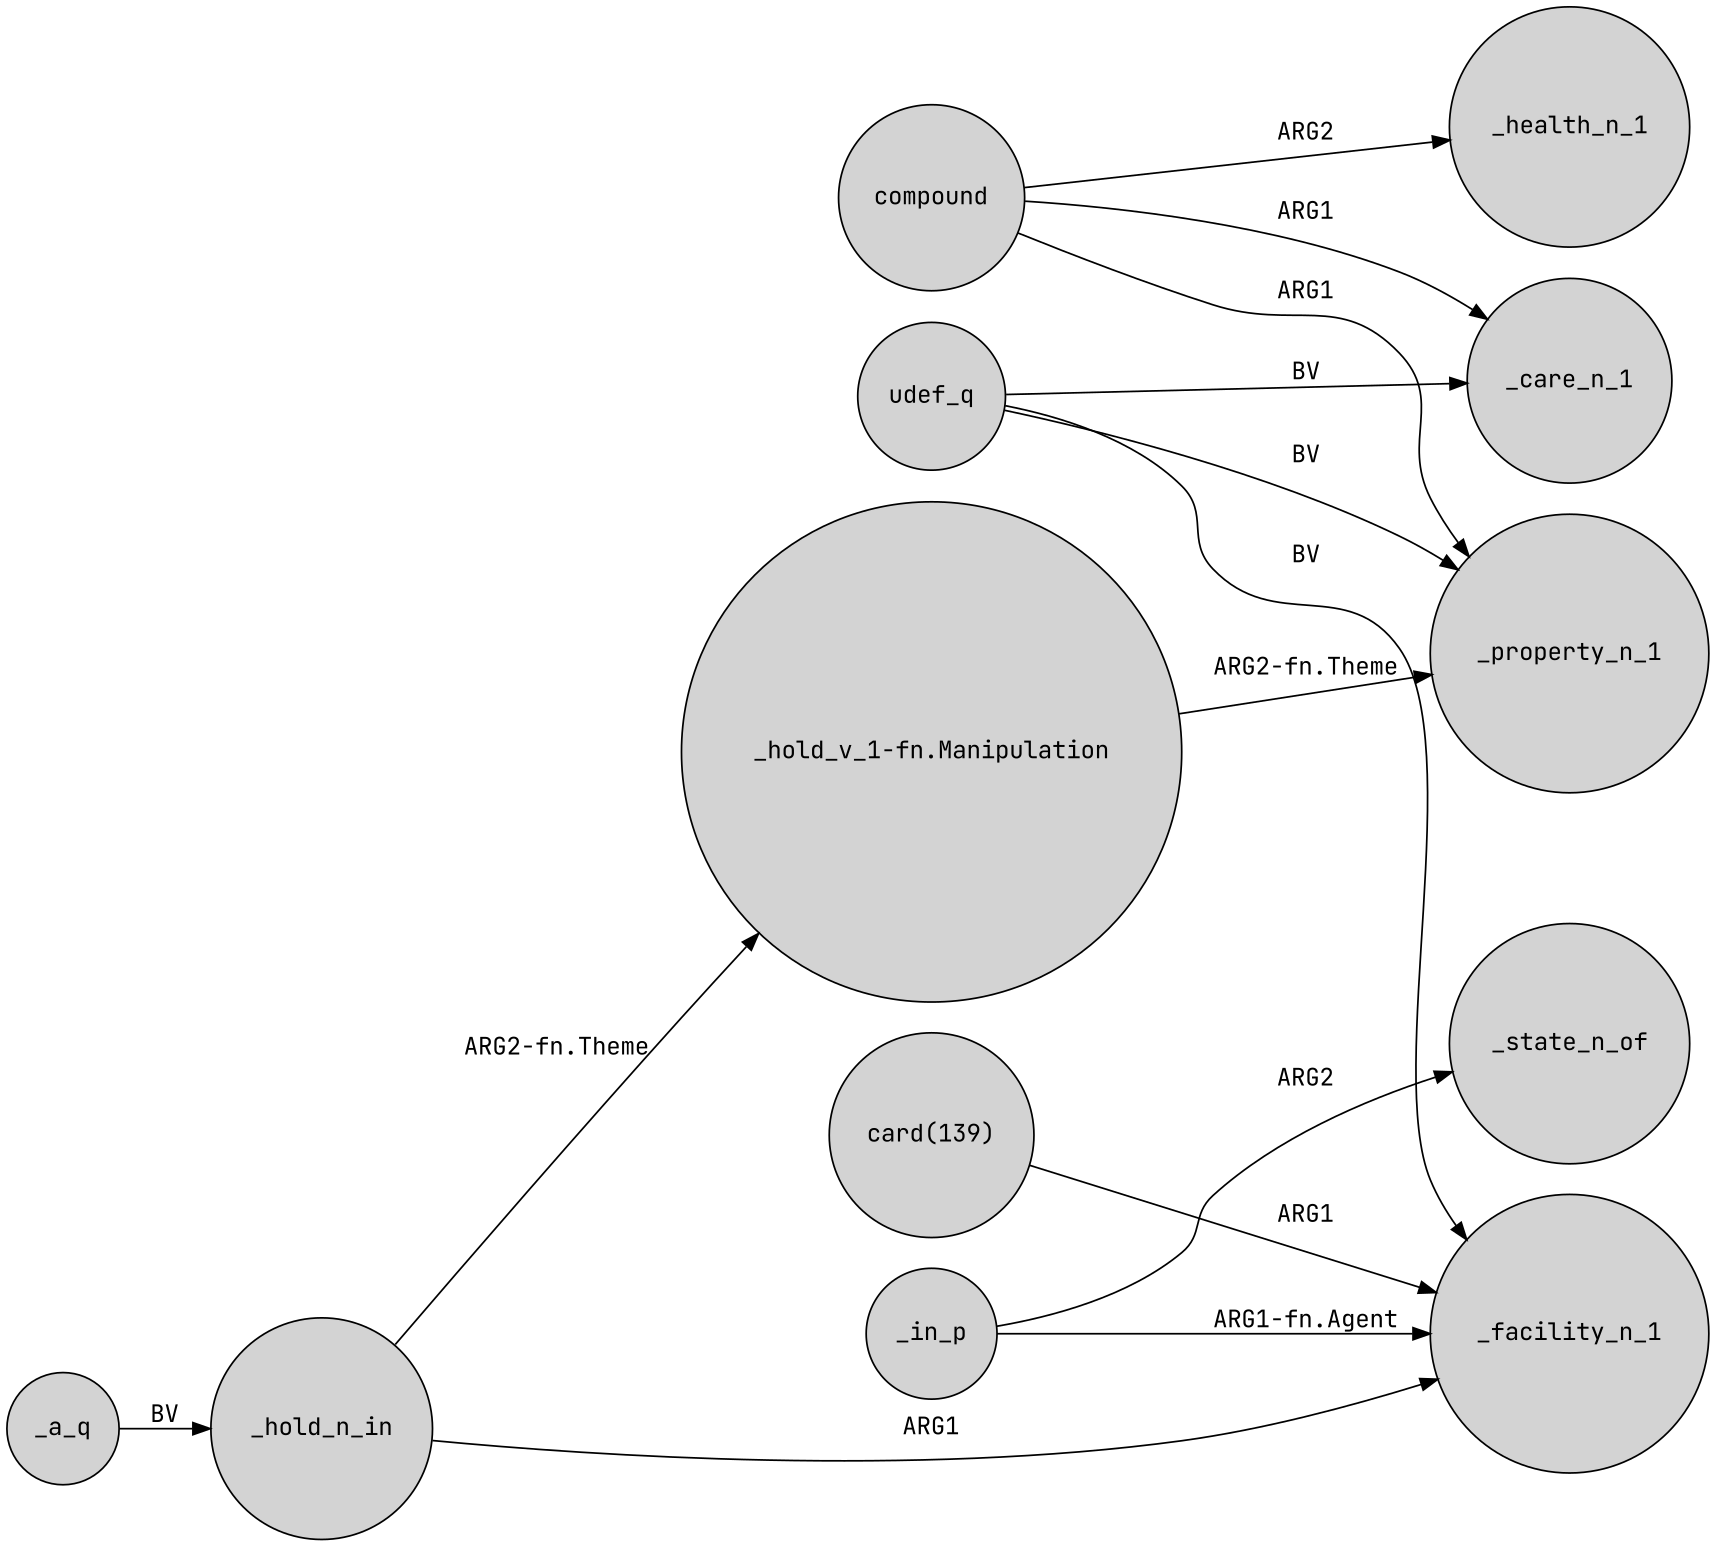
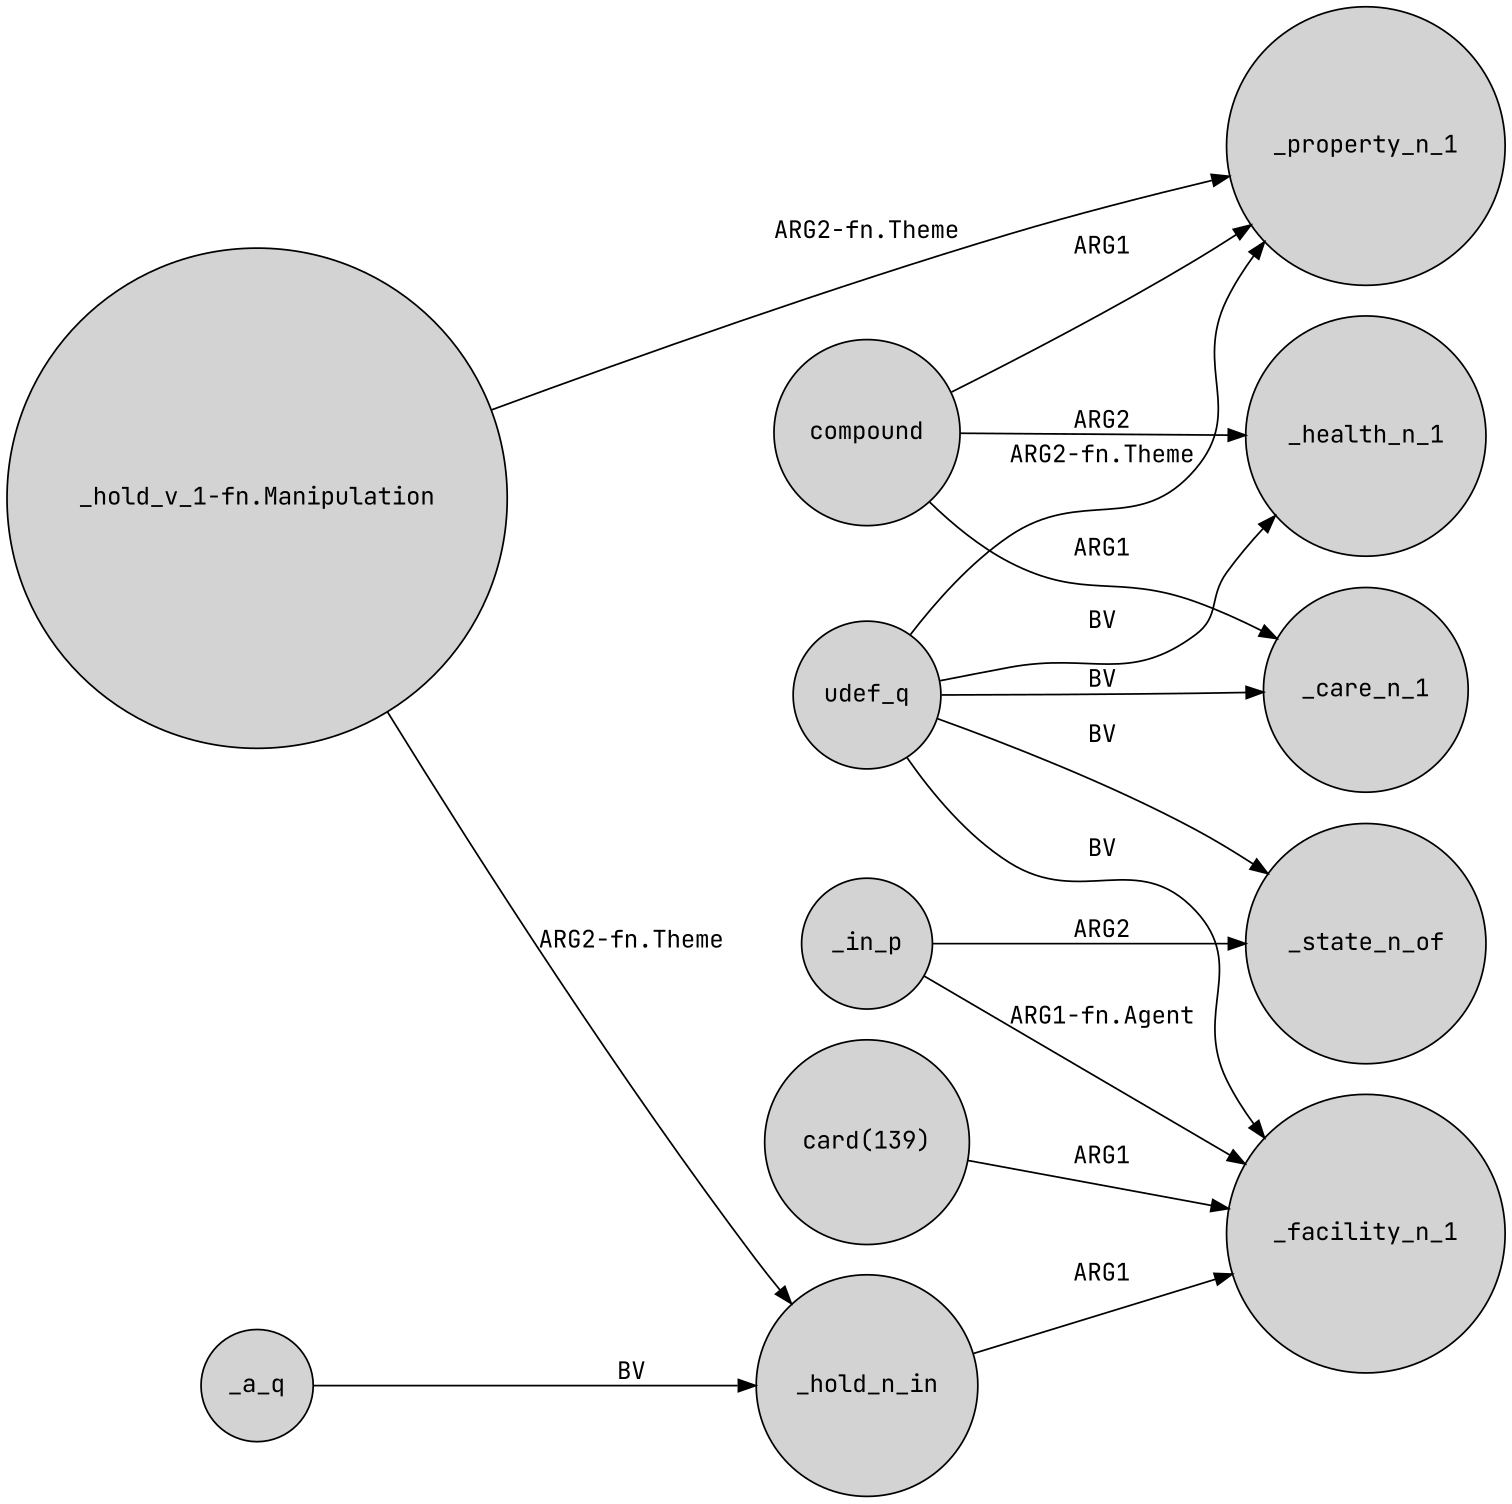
(1306, 456) -> (1102, 456)
none -> (1134, 662)
none -> (1099, 783)
(569, 1144) -> (577, 1006)
